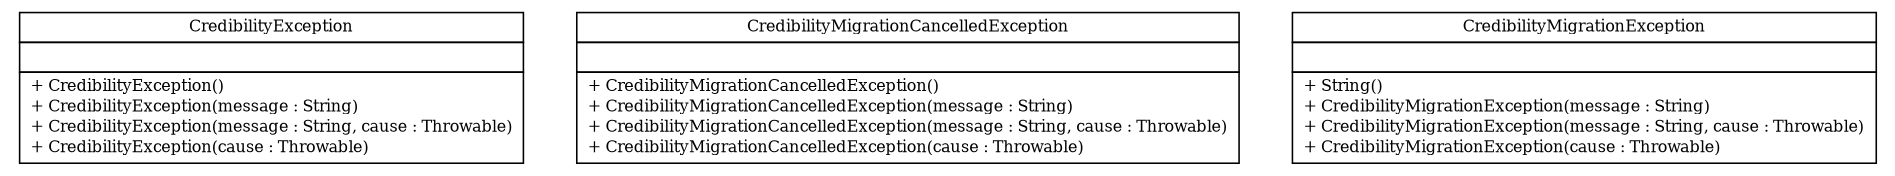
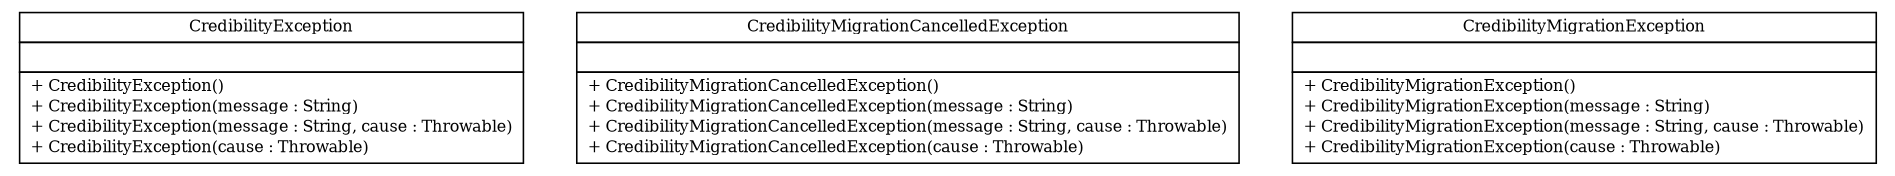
(1343, 86) -> (1440, 86)
